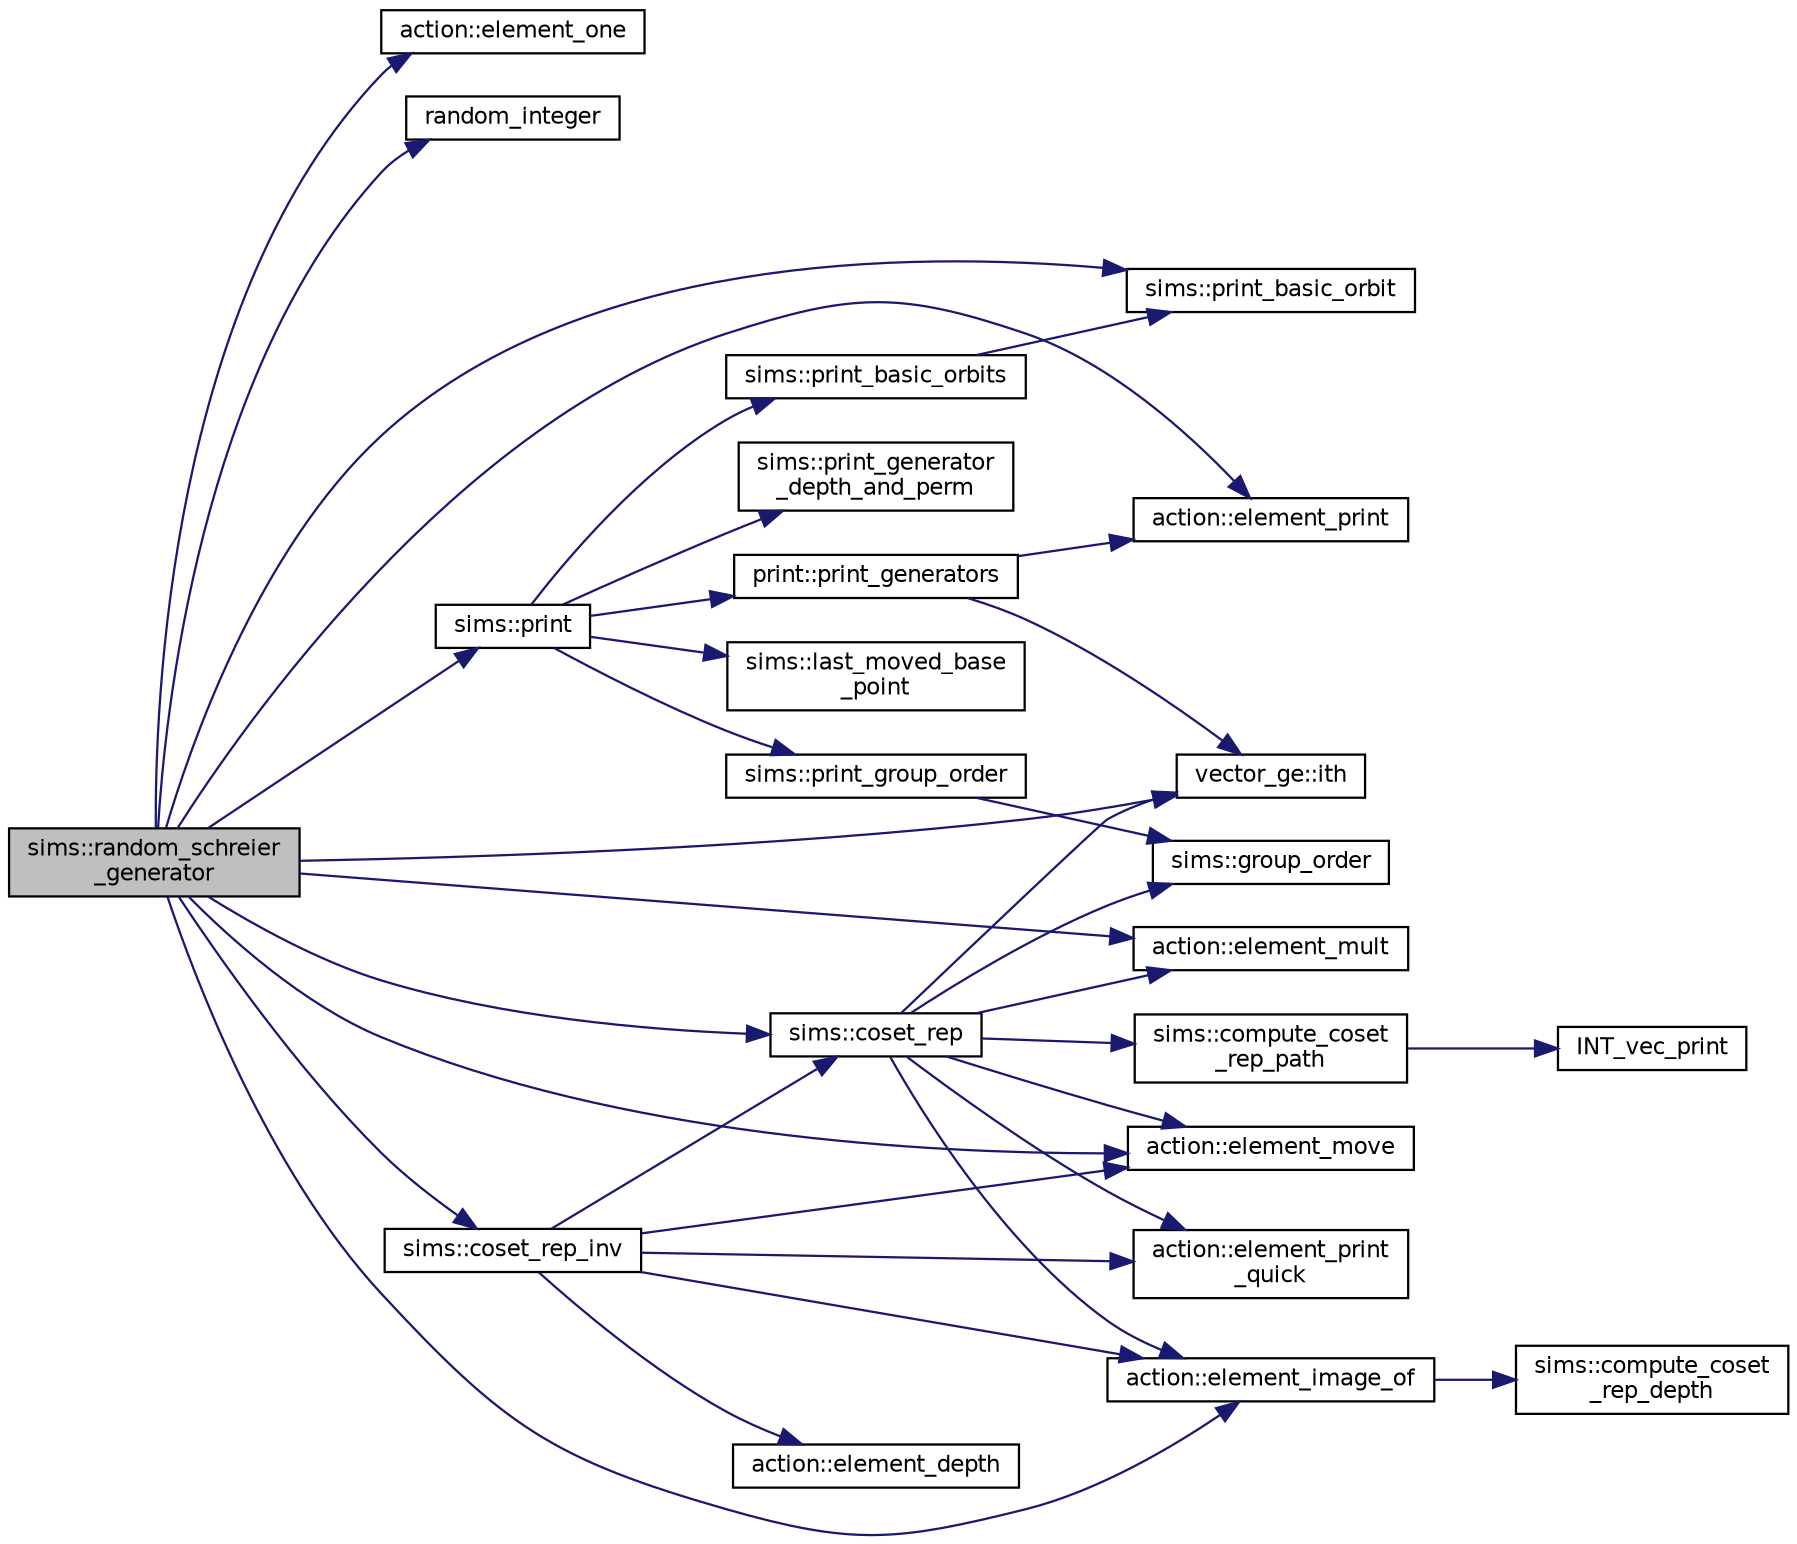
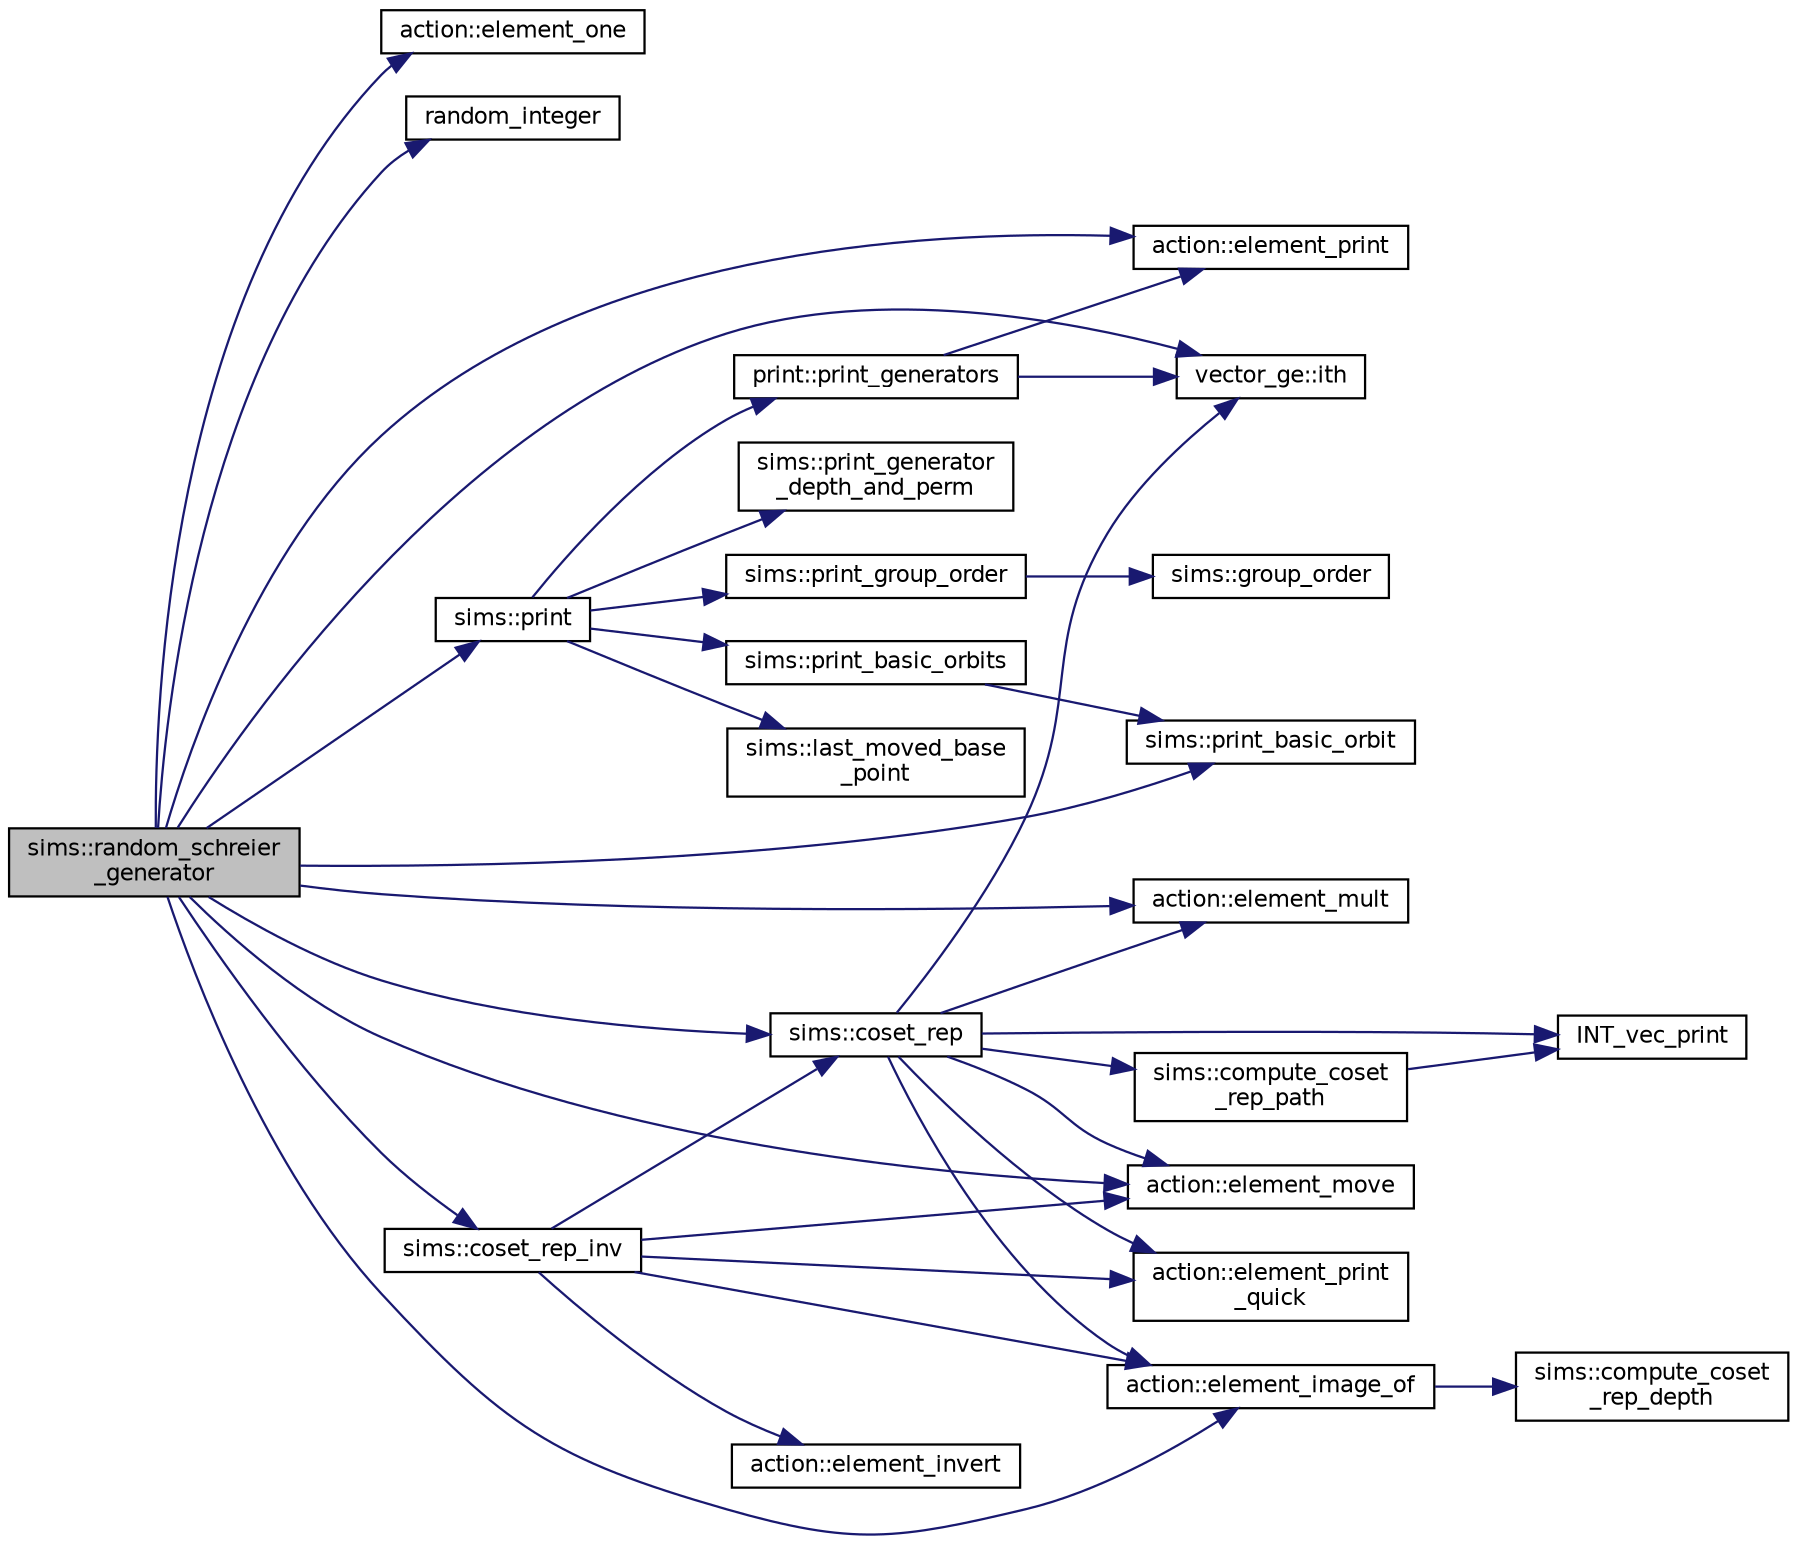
(1026, 944) -> (1258, 1032)
(876, 1466) -> (876, 1466)
